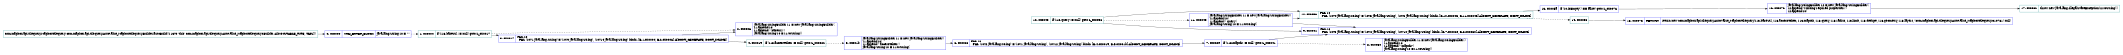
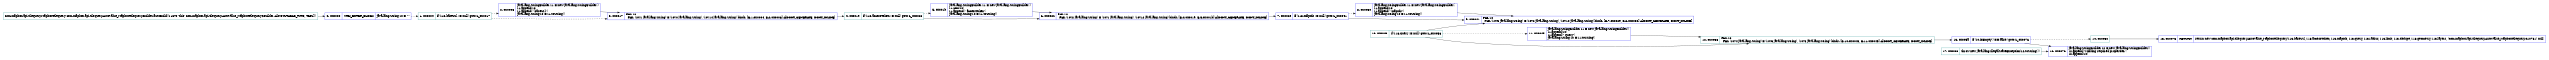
(1944, 9) -> (2044, 51)
none -> (980, 19)
(1547, 19) -> (2060, 39)
(1323, 25) -> (1484, 14)
(708, 34) -> (609, 12)
(494, 35) -> (548, 19)
(872, 42) -> (957, 8)
